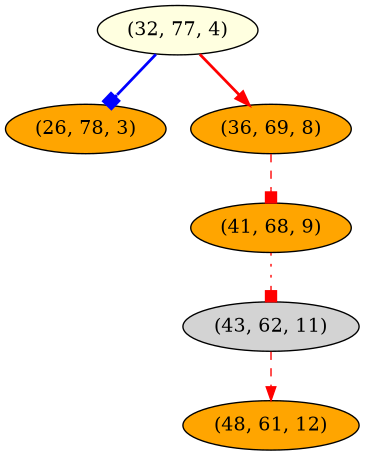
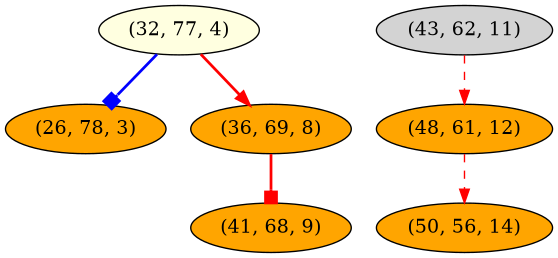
(271, 172) -> (271, 172)
none -> (464, 228)
(271, 270) -> none
